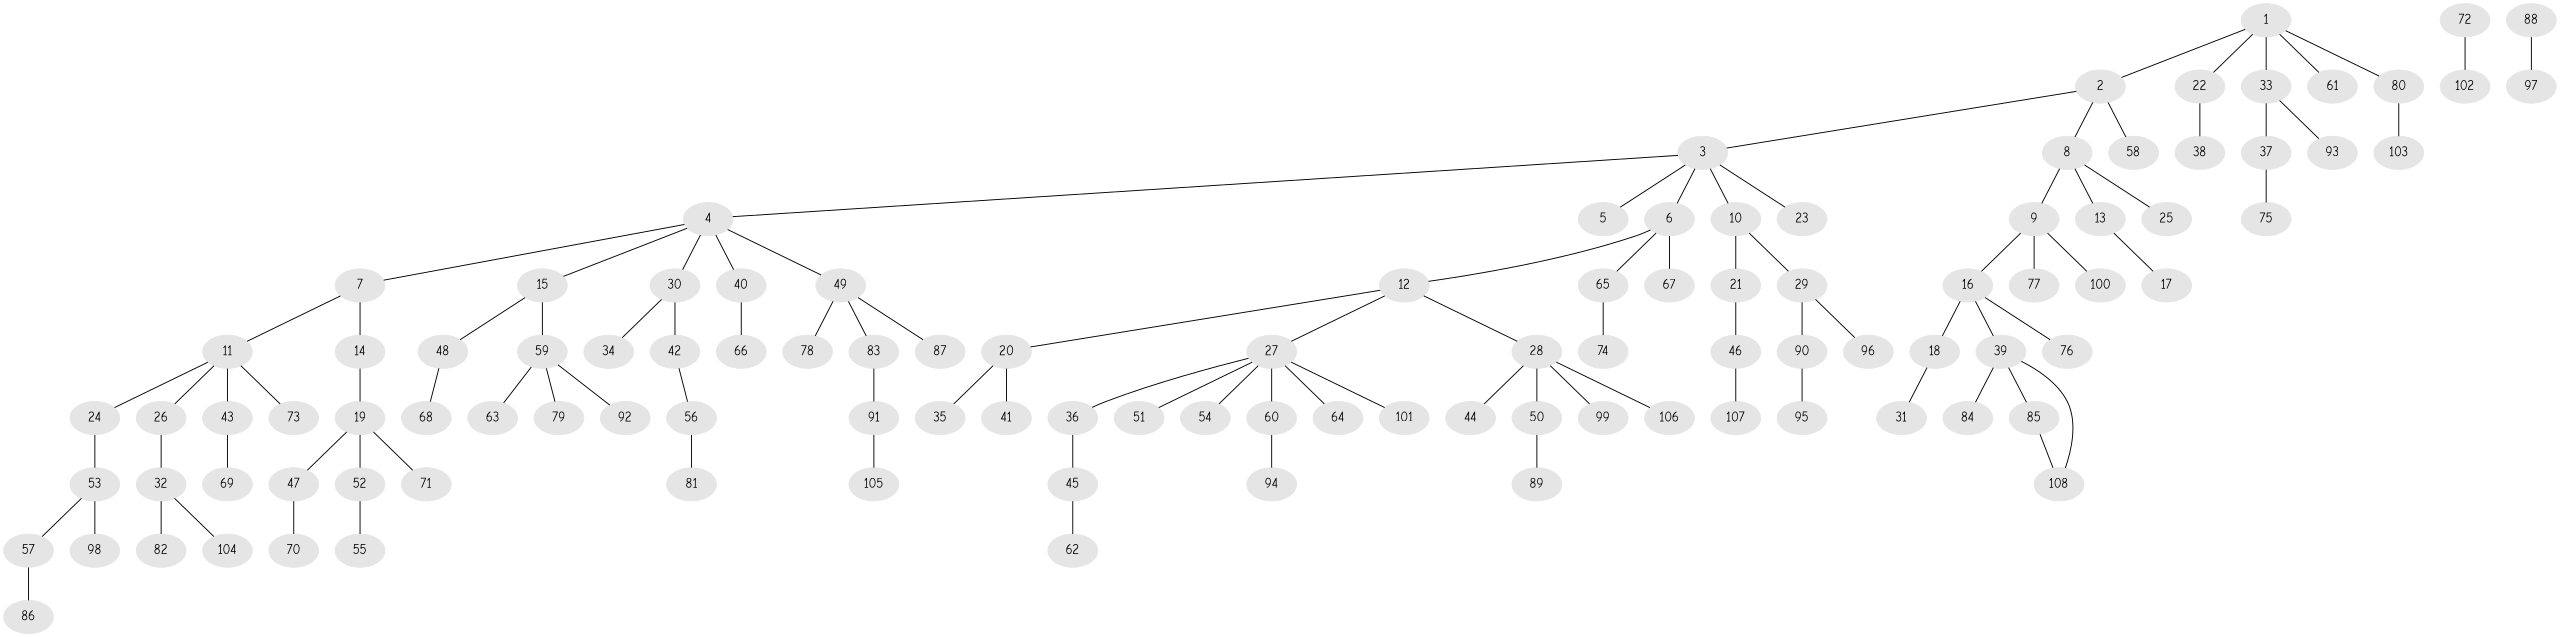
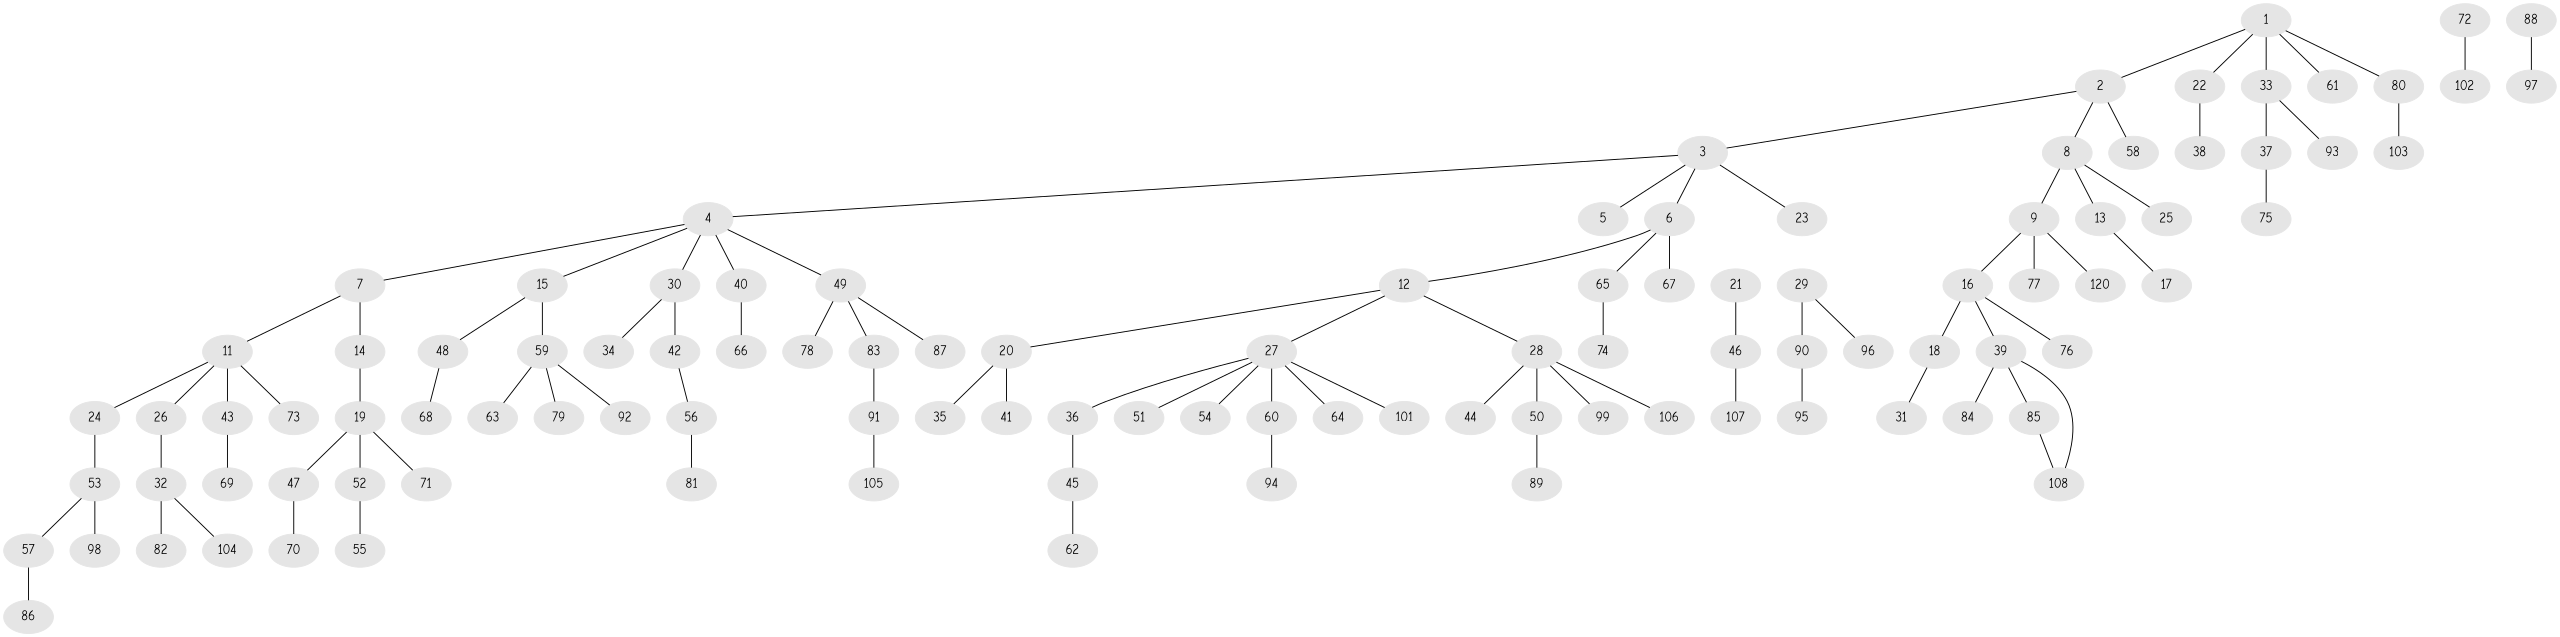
(1736, 219) -> none
(2100, 285) -> (2100, 285)
